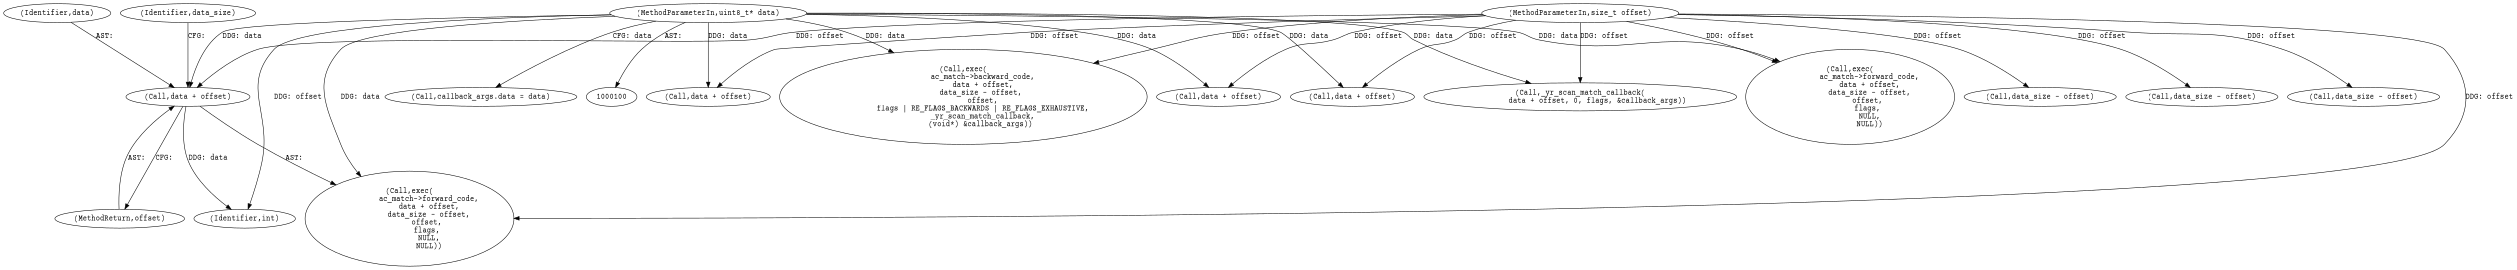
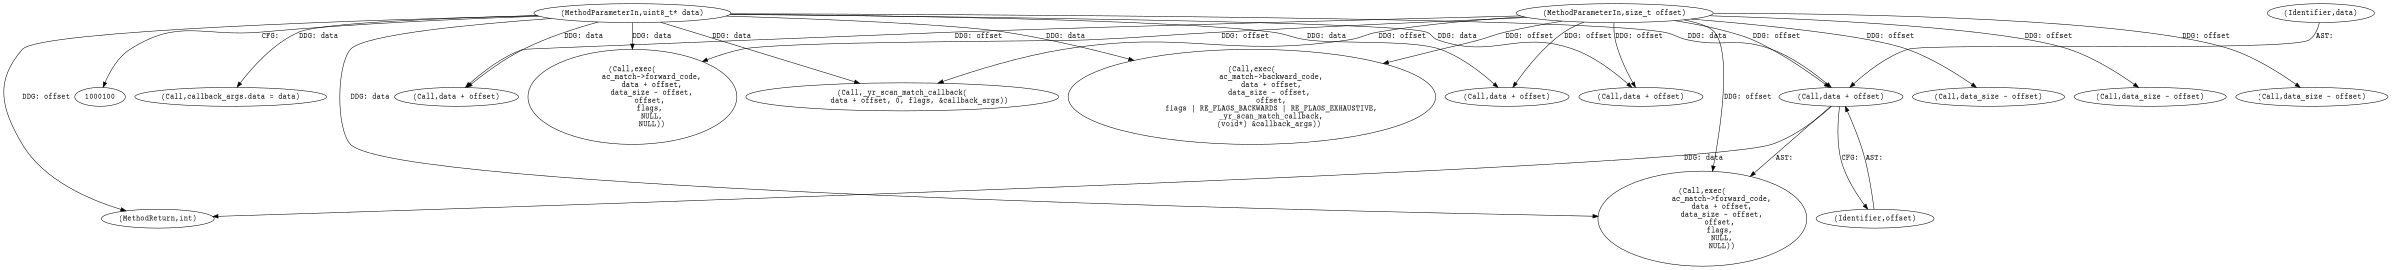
(188, 13) -> none
(632, 36) -> (319, 36)
(676, 36) -> (273, 36)
(120, 219) -> (1875, 219)
(245, 219) -> (158, 219)
